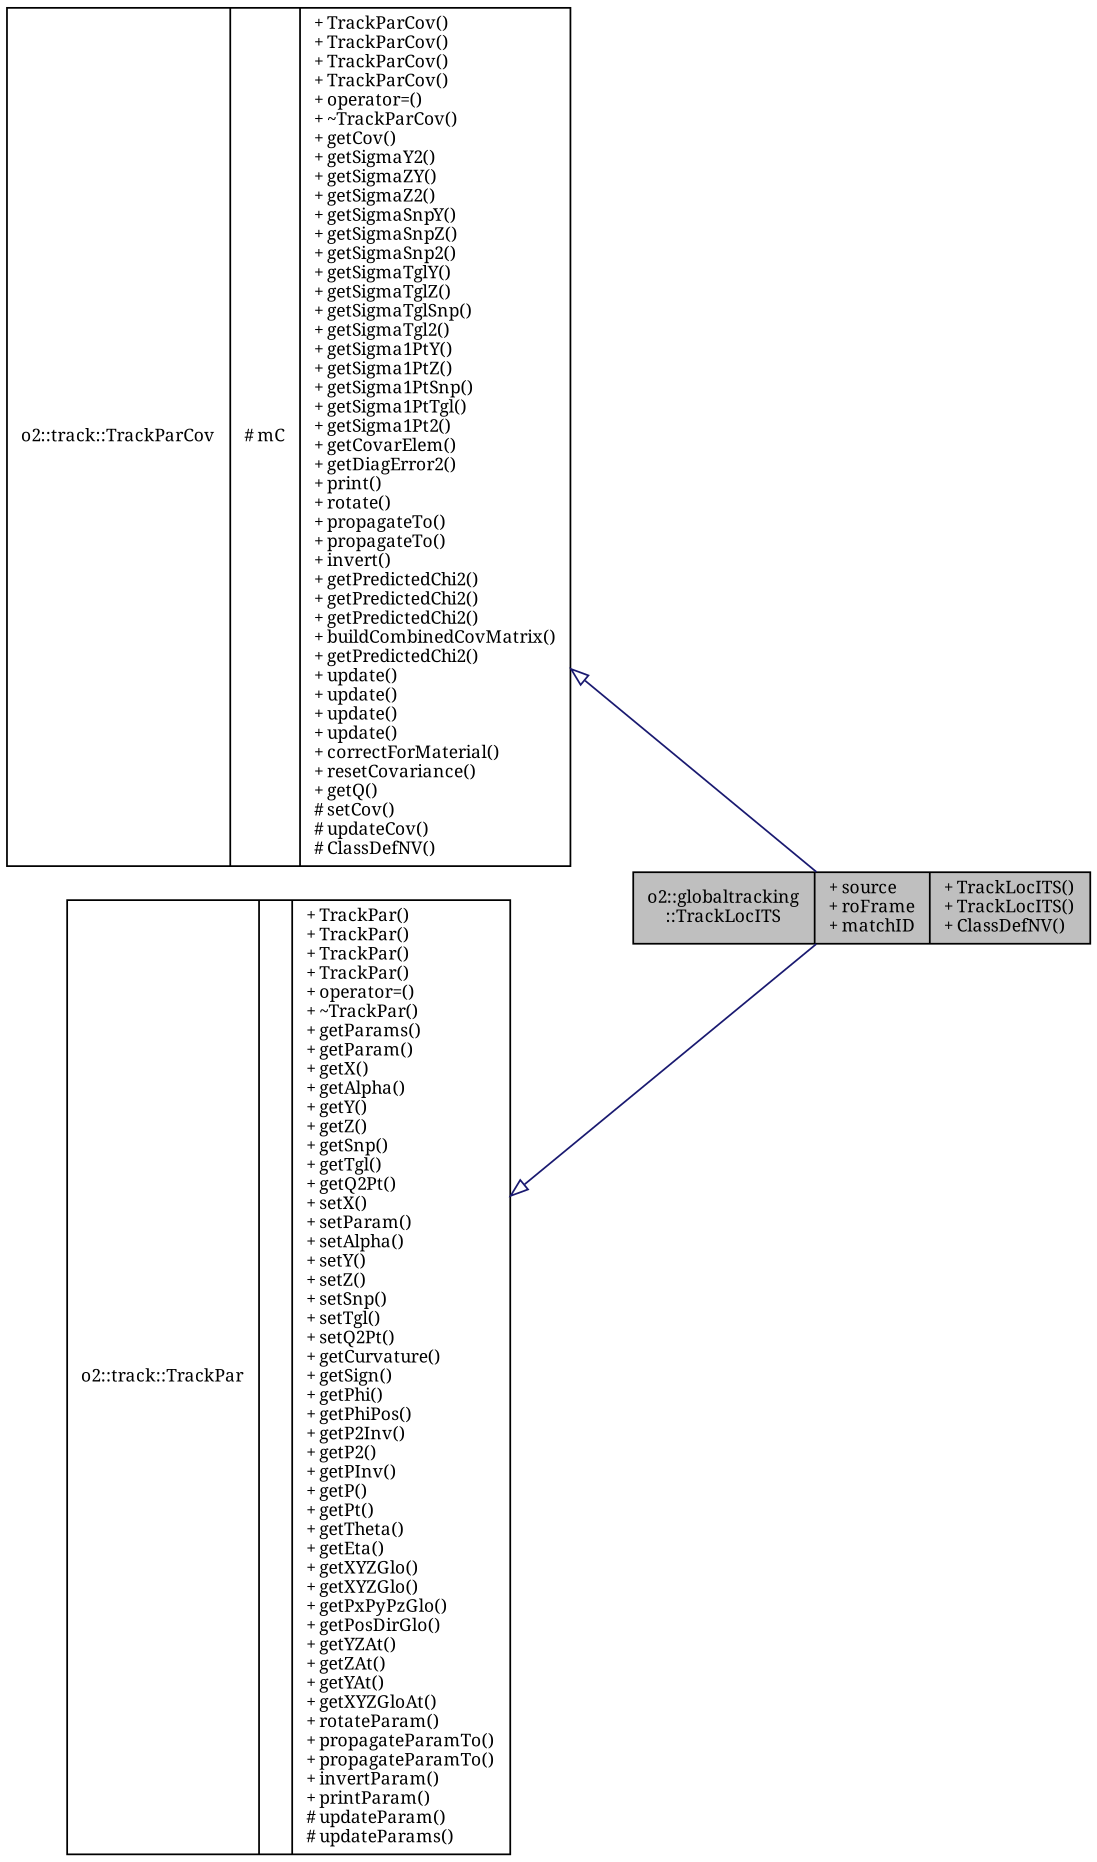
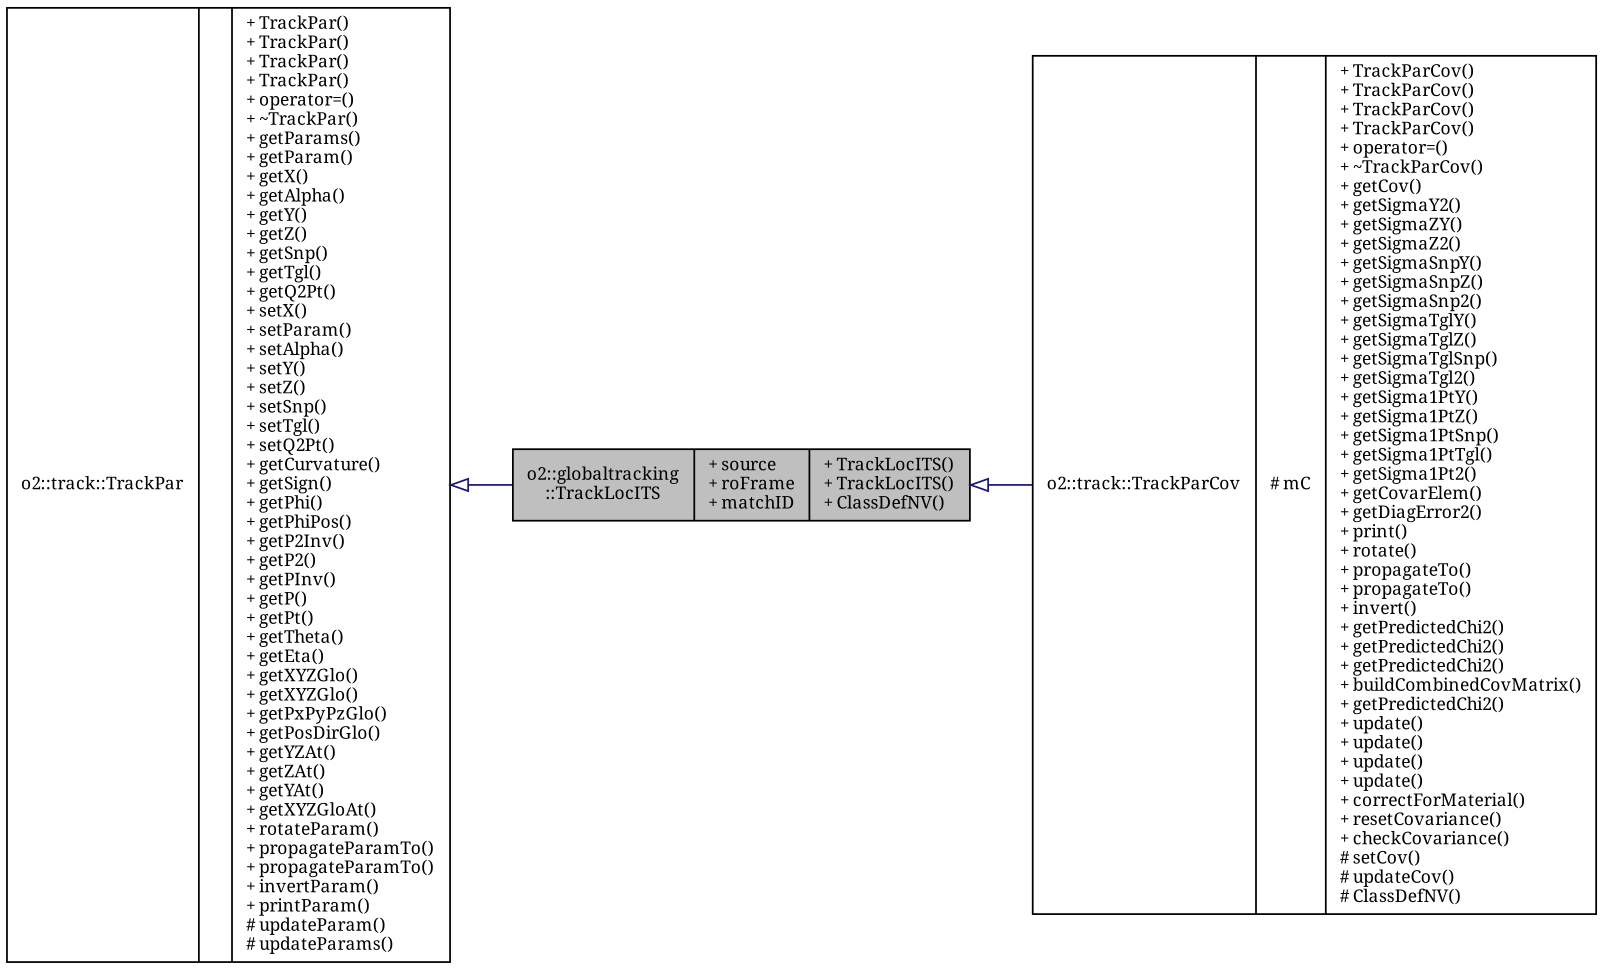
(701, 776) -> (1010, 485)
(346, 791) -> (1425, 839)
